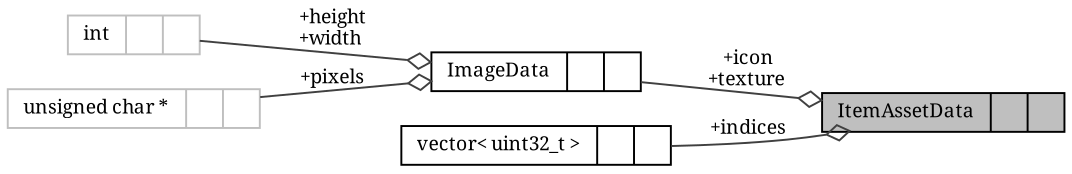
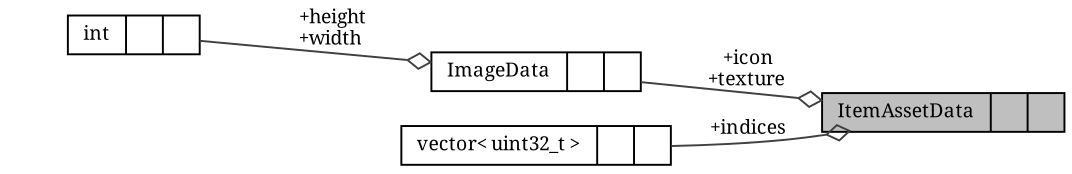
(134, 35) -> (134, 35)
(134, 109) -> none
